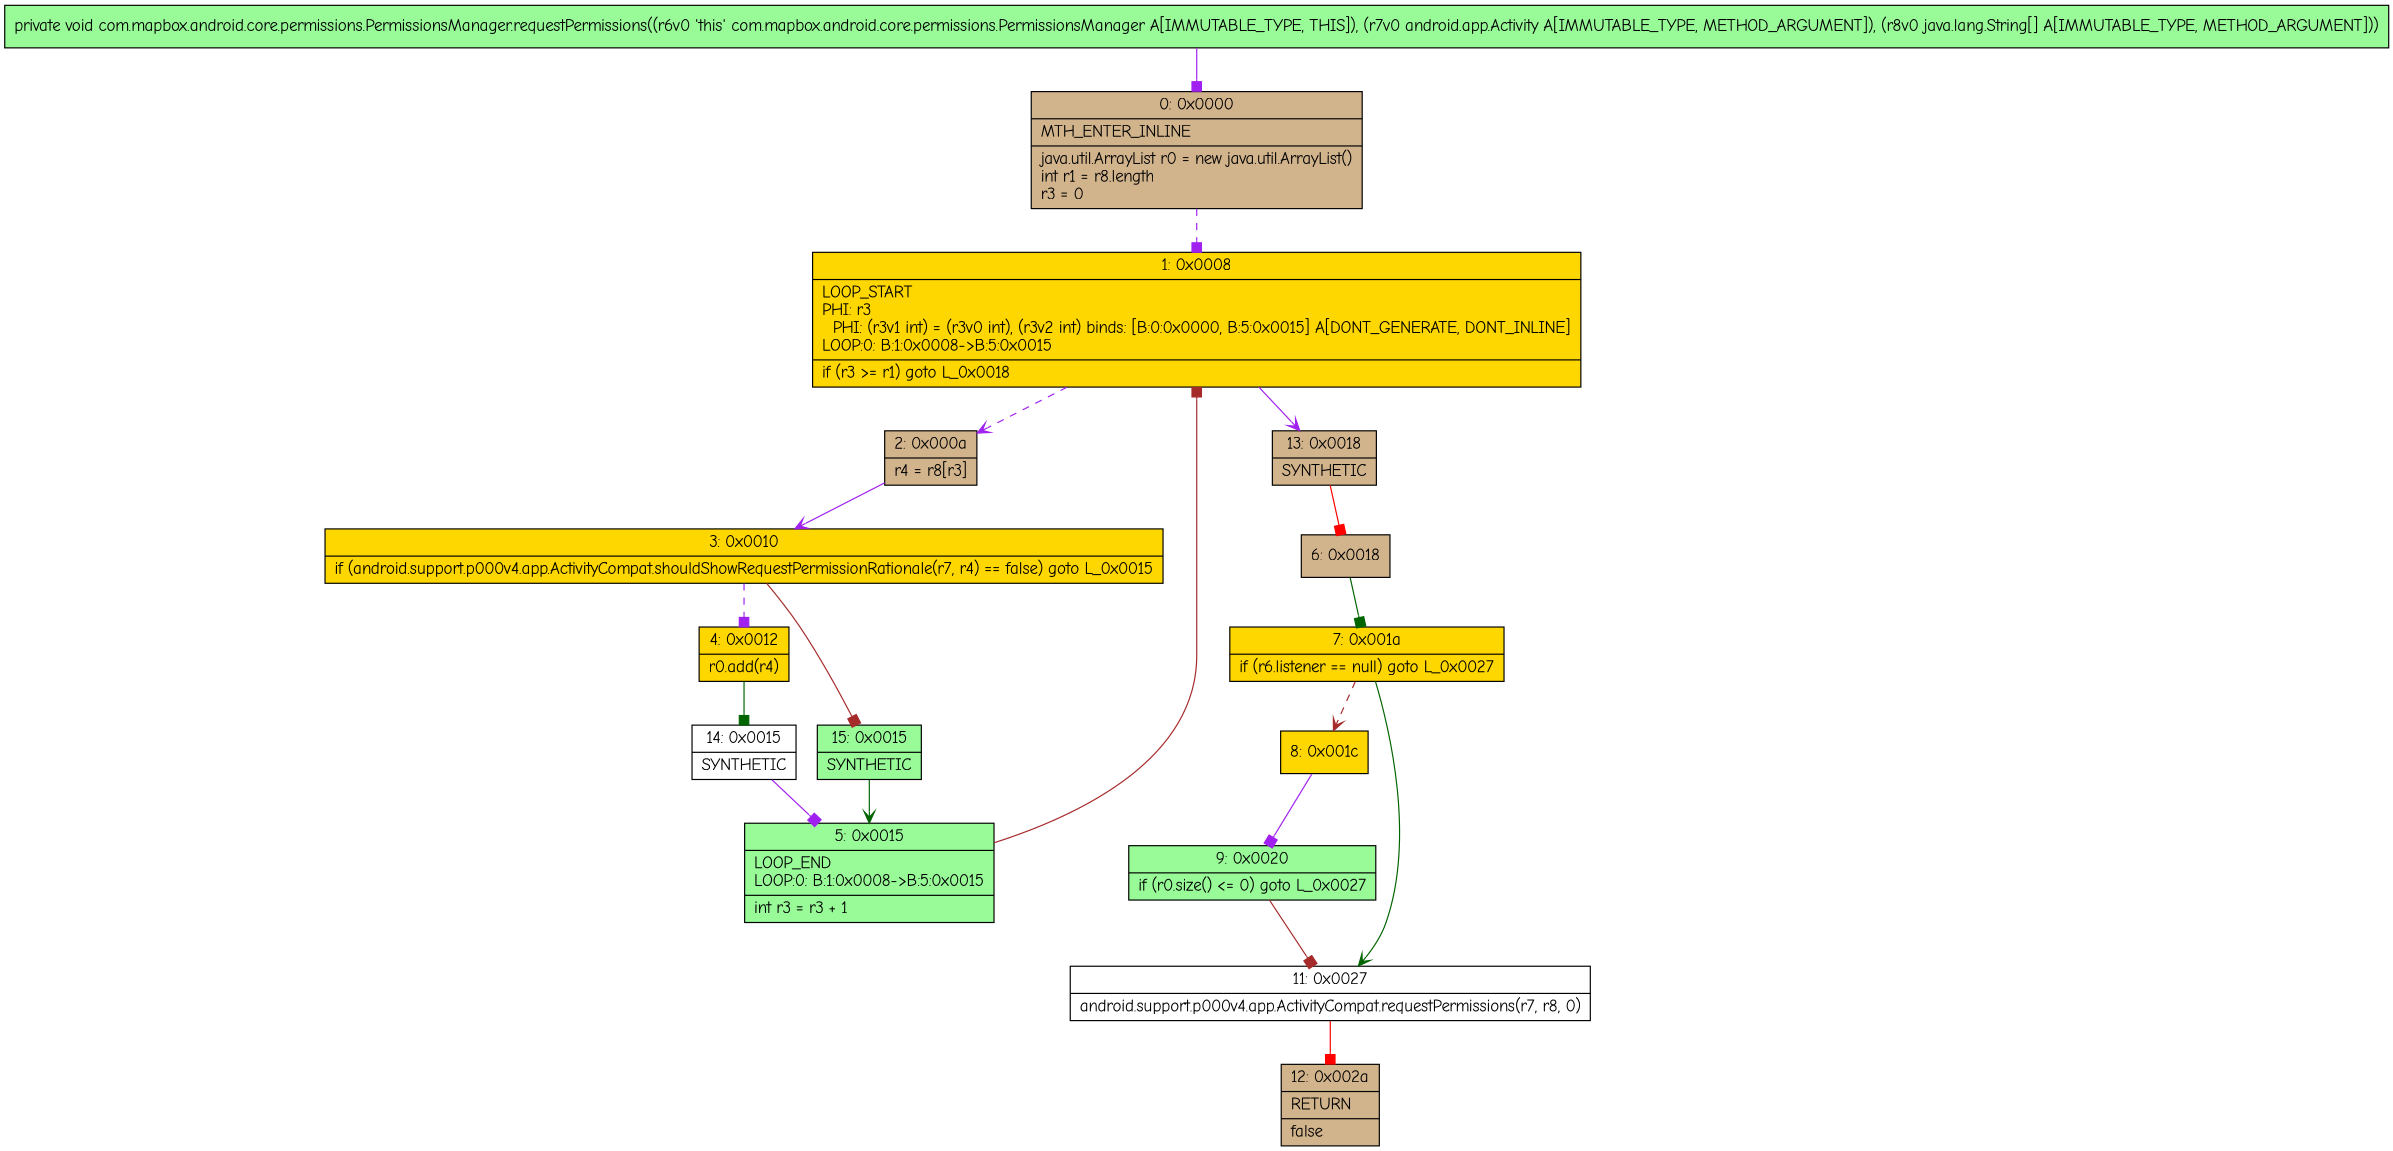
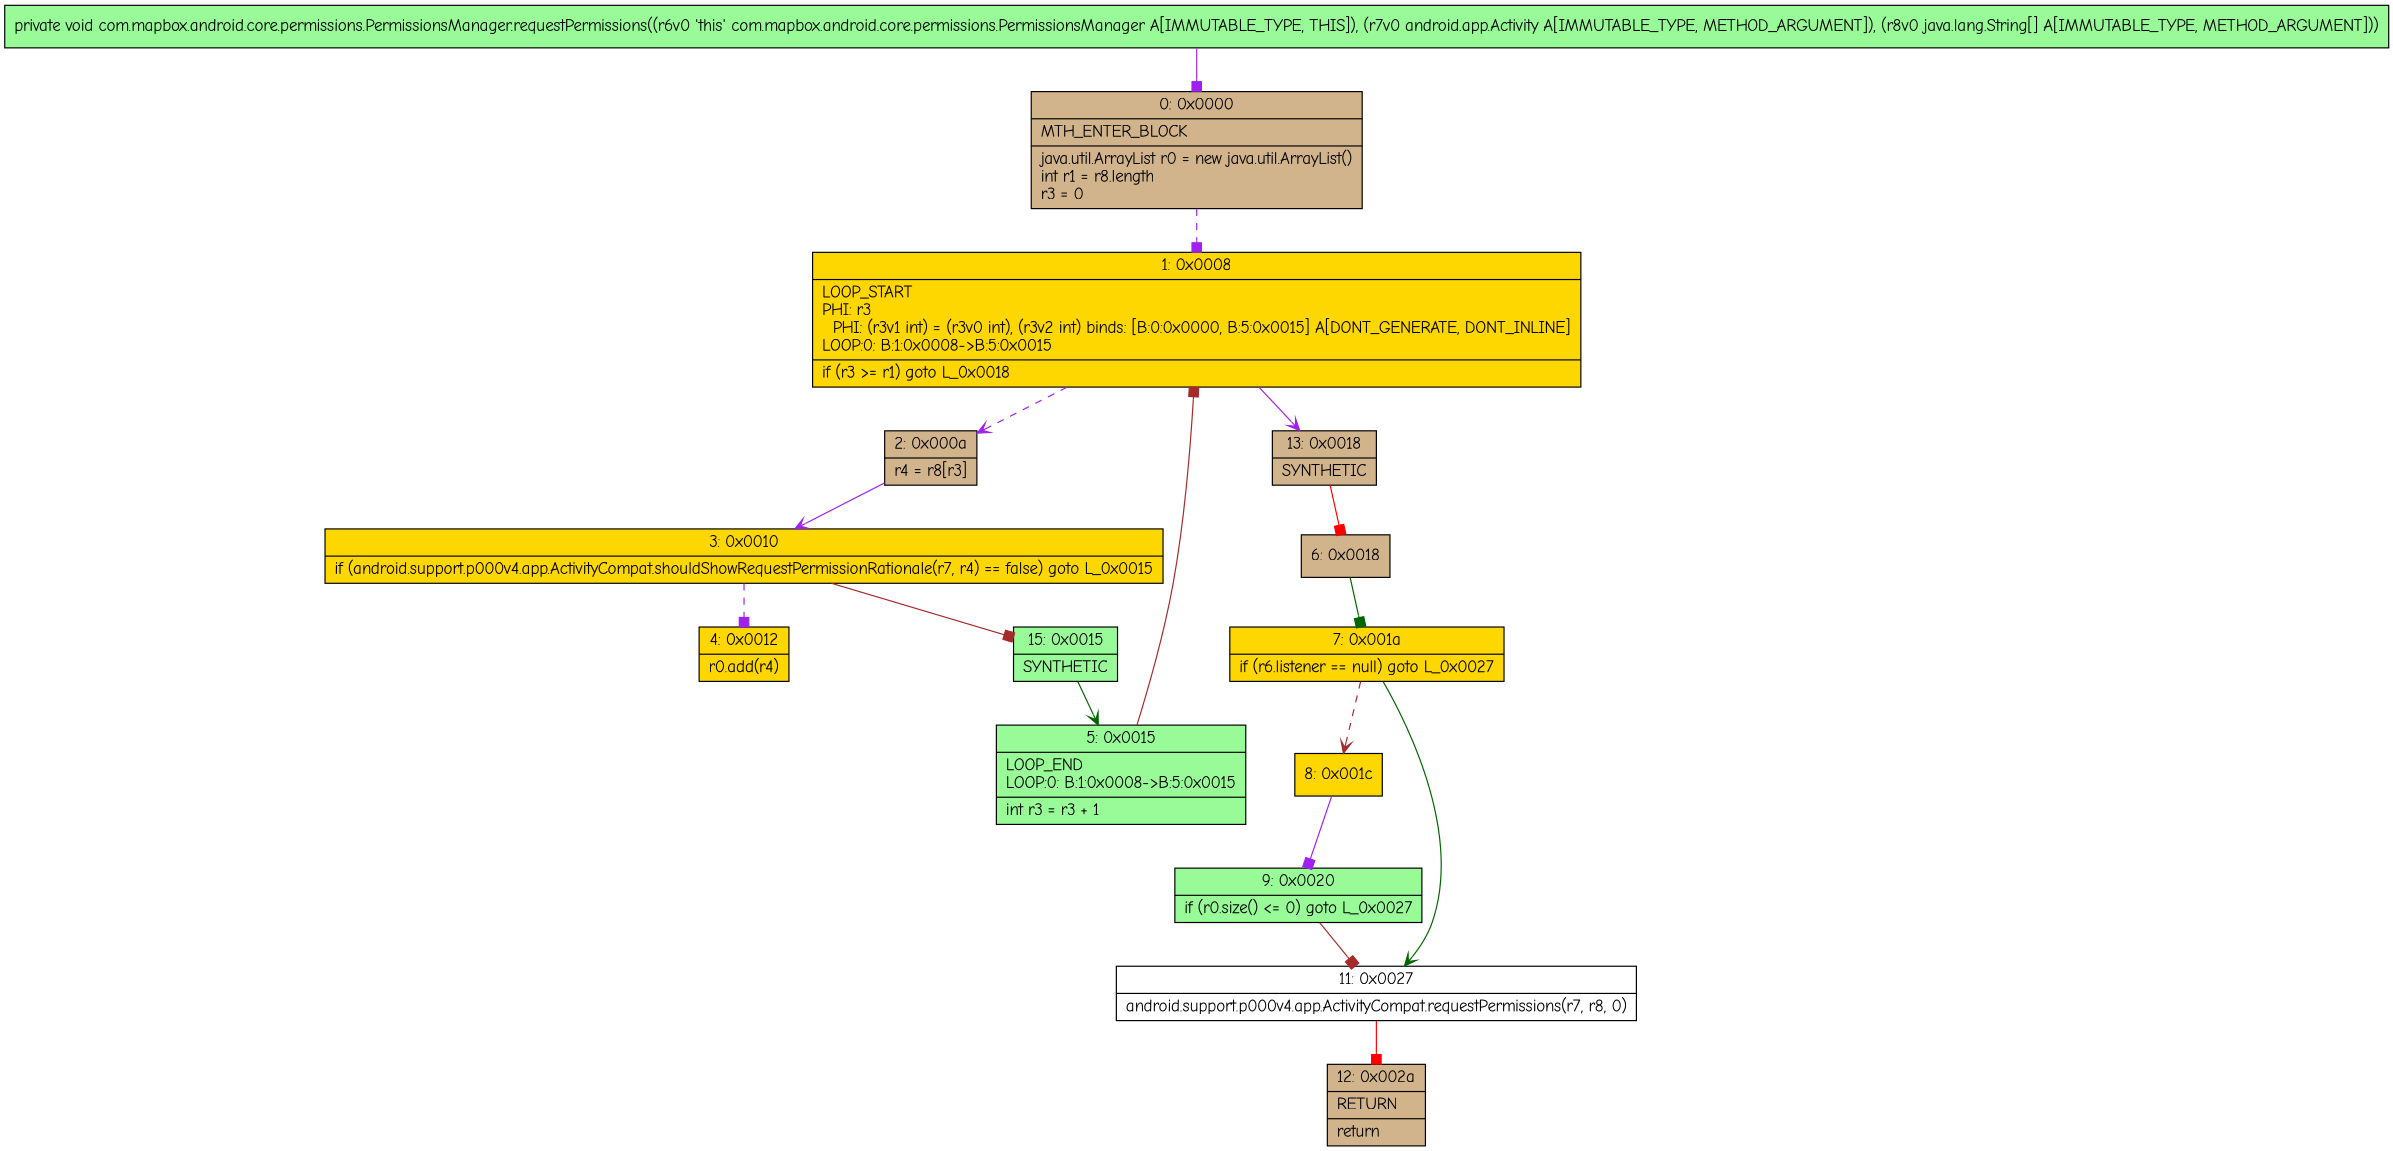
(1116, 132) -> (1114, 132)
(744, 752) -> none
(1307, 1132) -> (1359, 1132)
